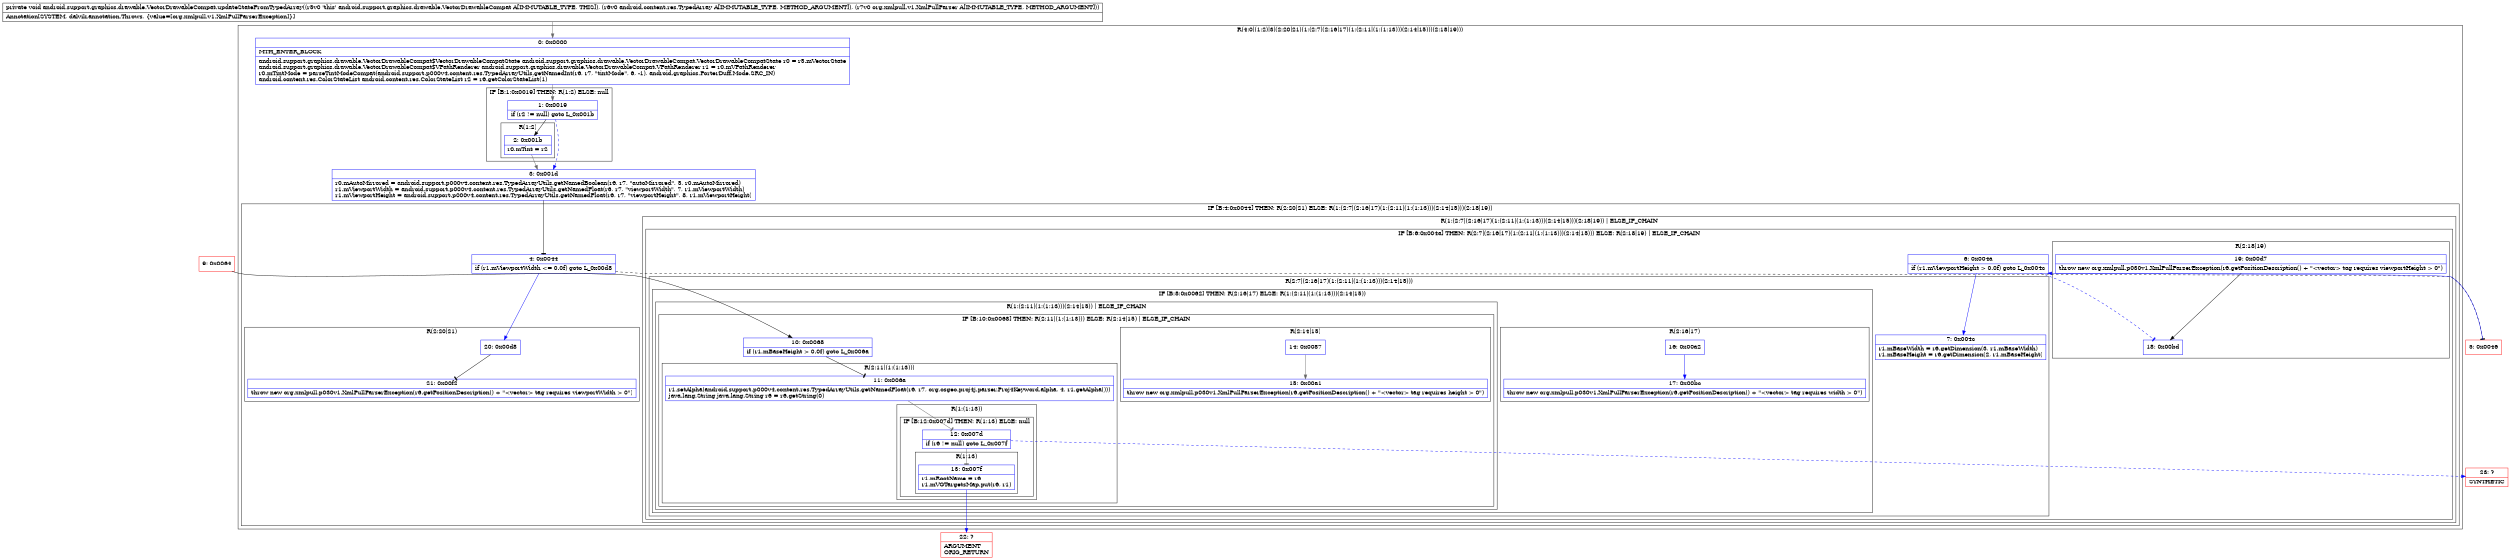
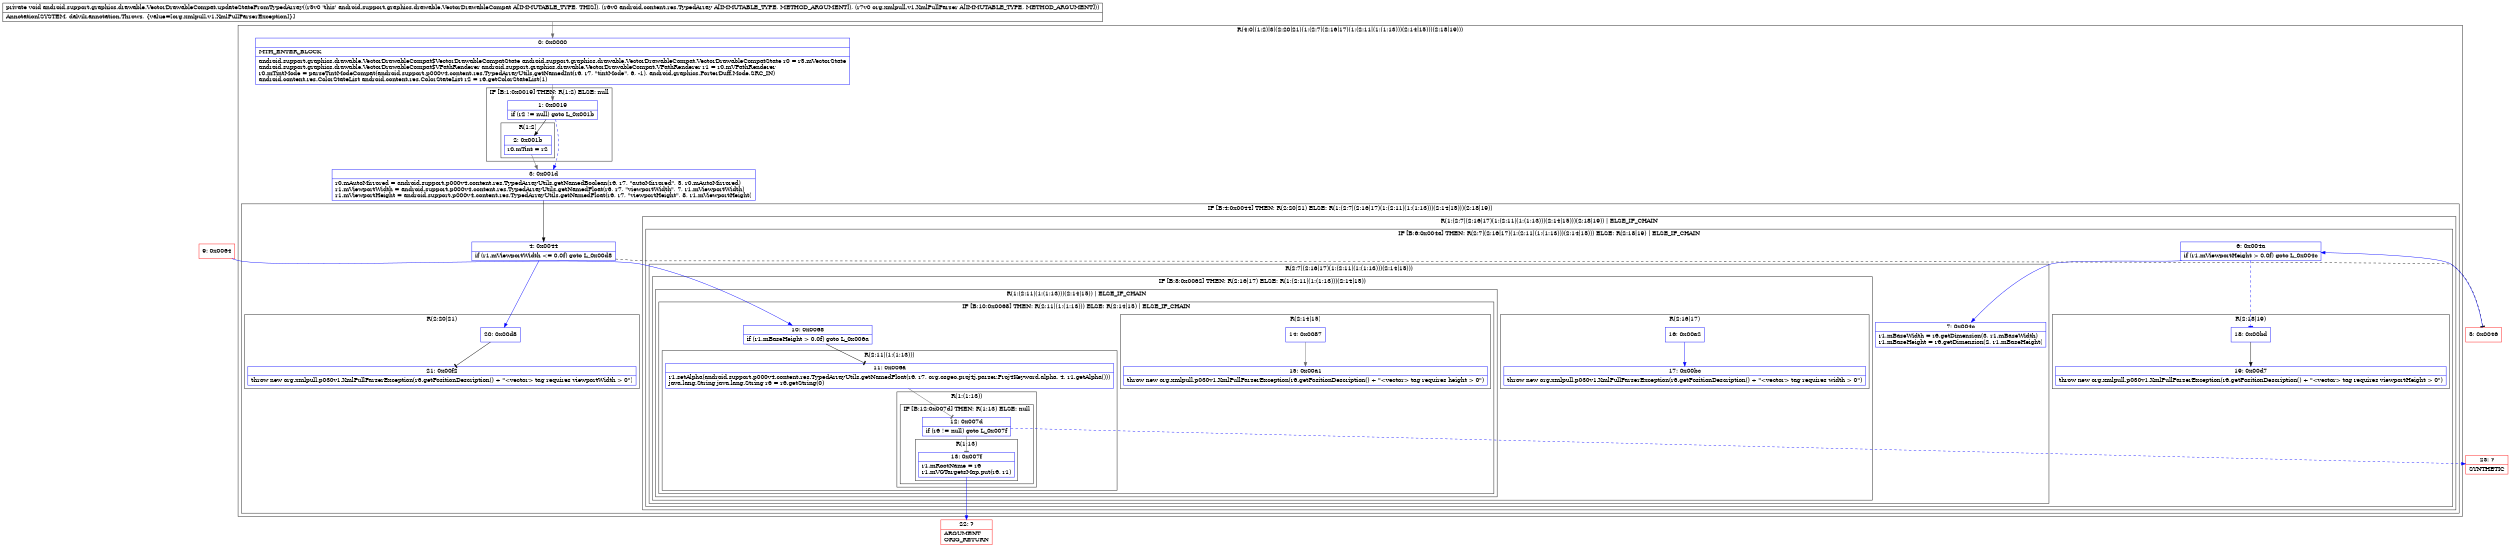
(544, 226) -> (544, 219)
(516, 274) -> (516, 261)
(2207, 305) -> (2251, 352)
